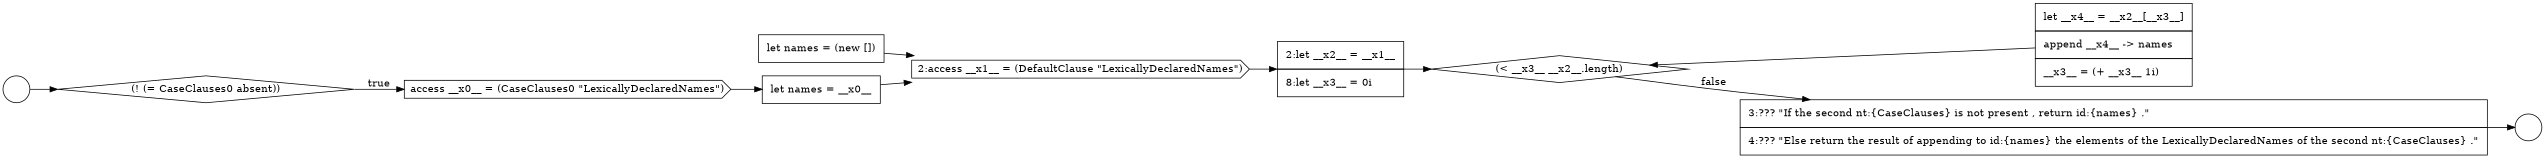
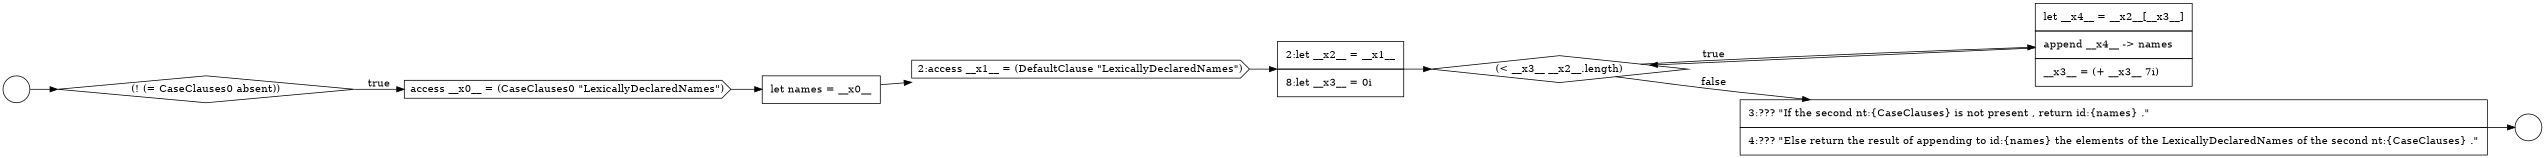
(821, 48) -> none
none -> (1834, 55)
(2101, 72) -> (2101, 72)
